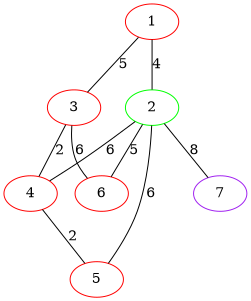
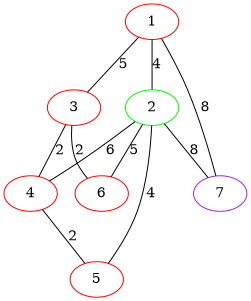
none -> (194, 105)
(80, 151) -> (80, 151)
(151, 194) -> (151, 194)
